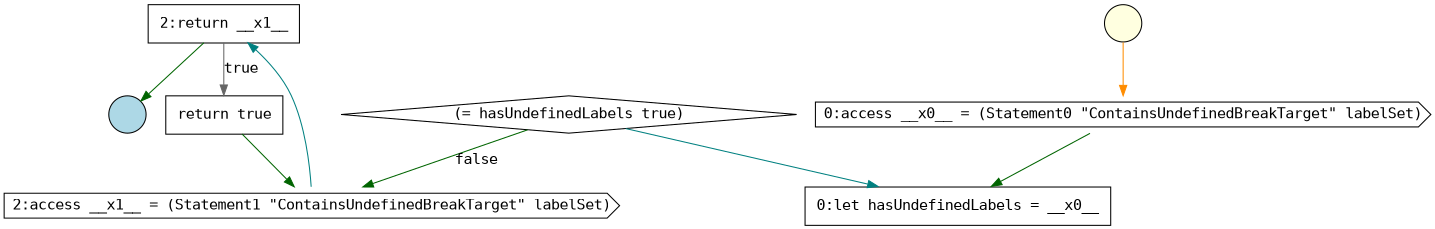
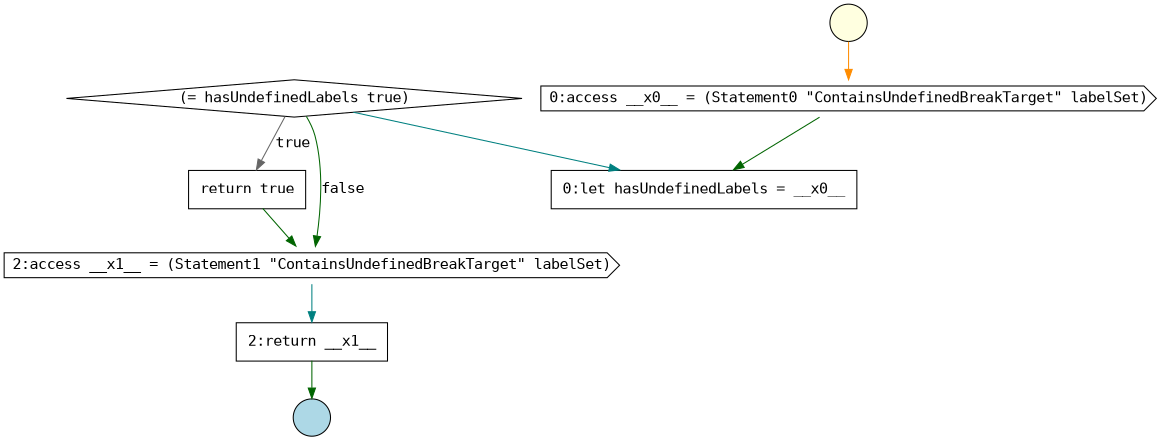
(224, 64) -> (273, 138)
